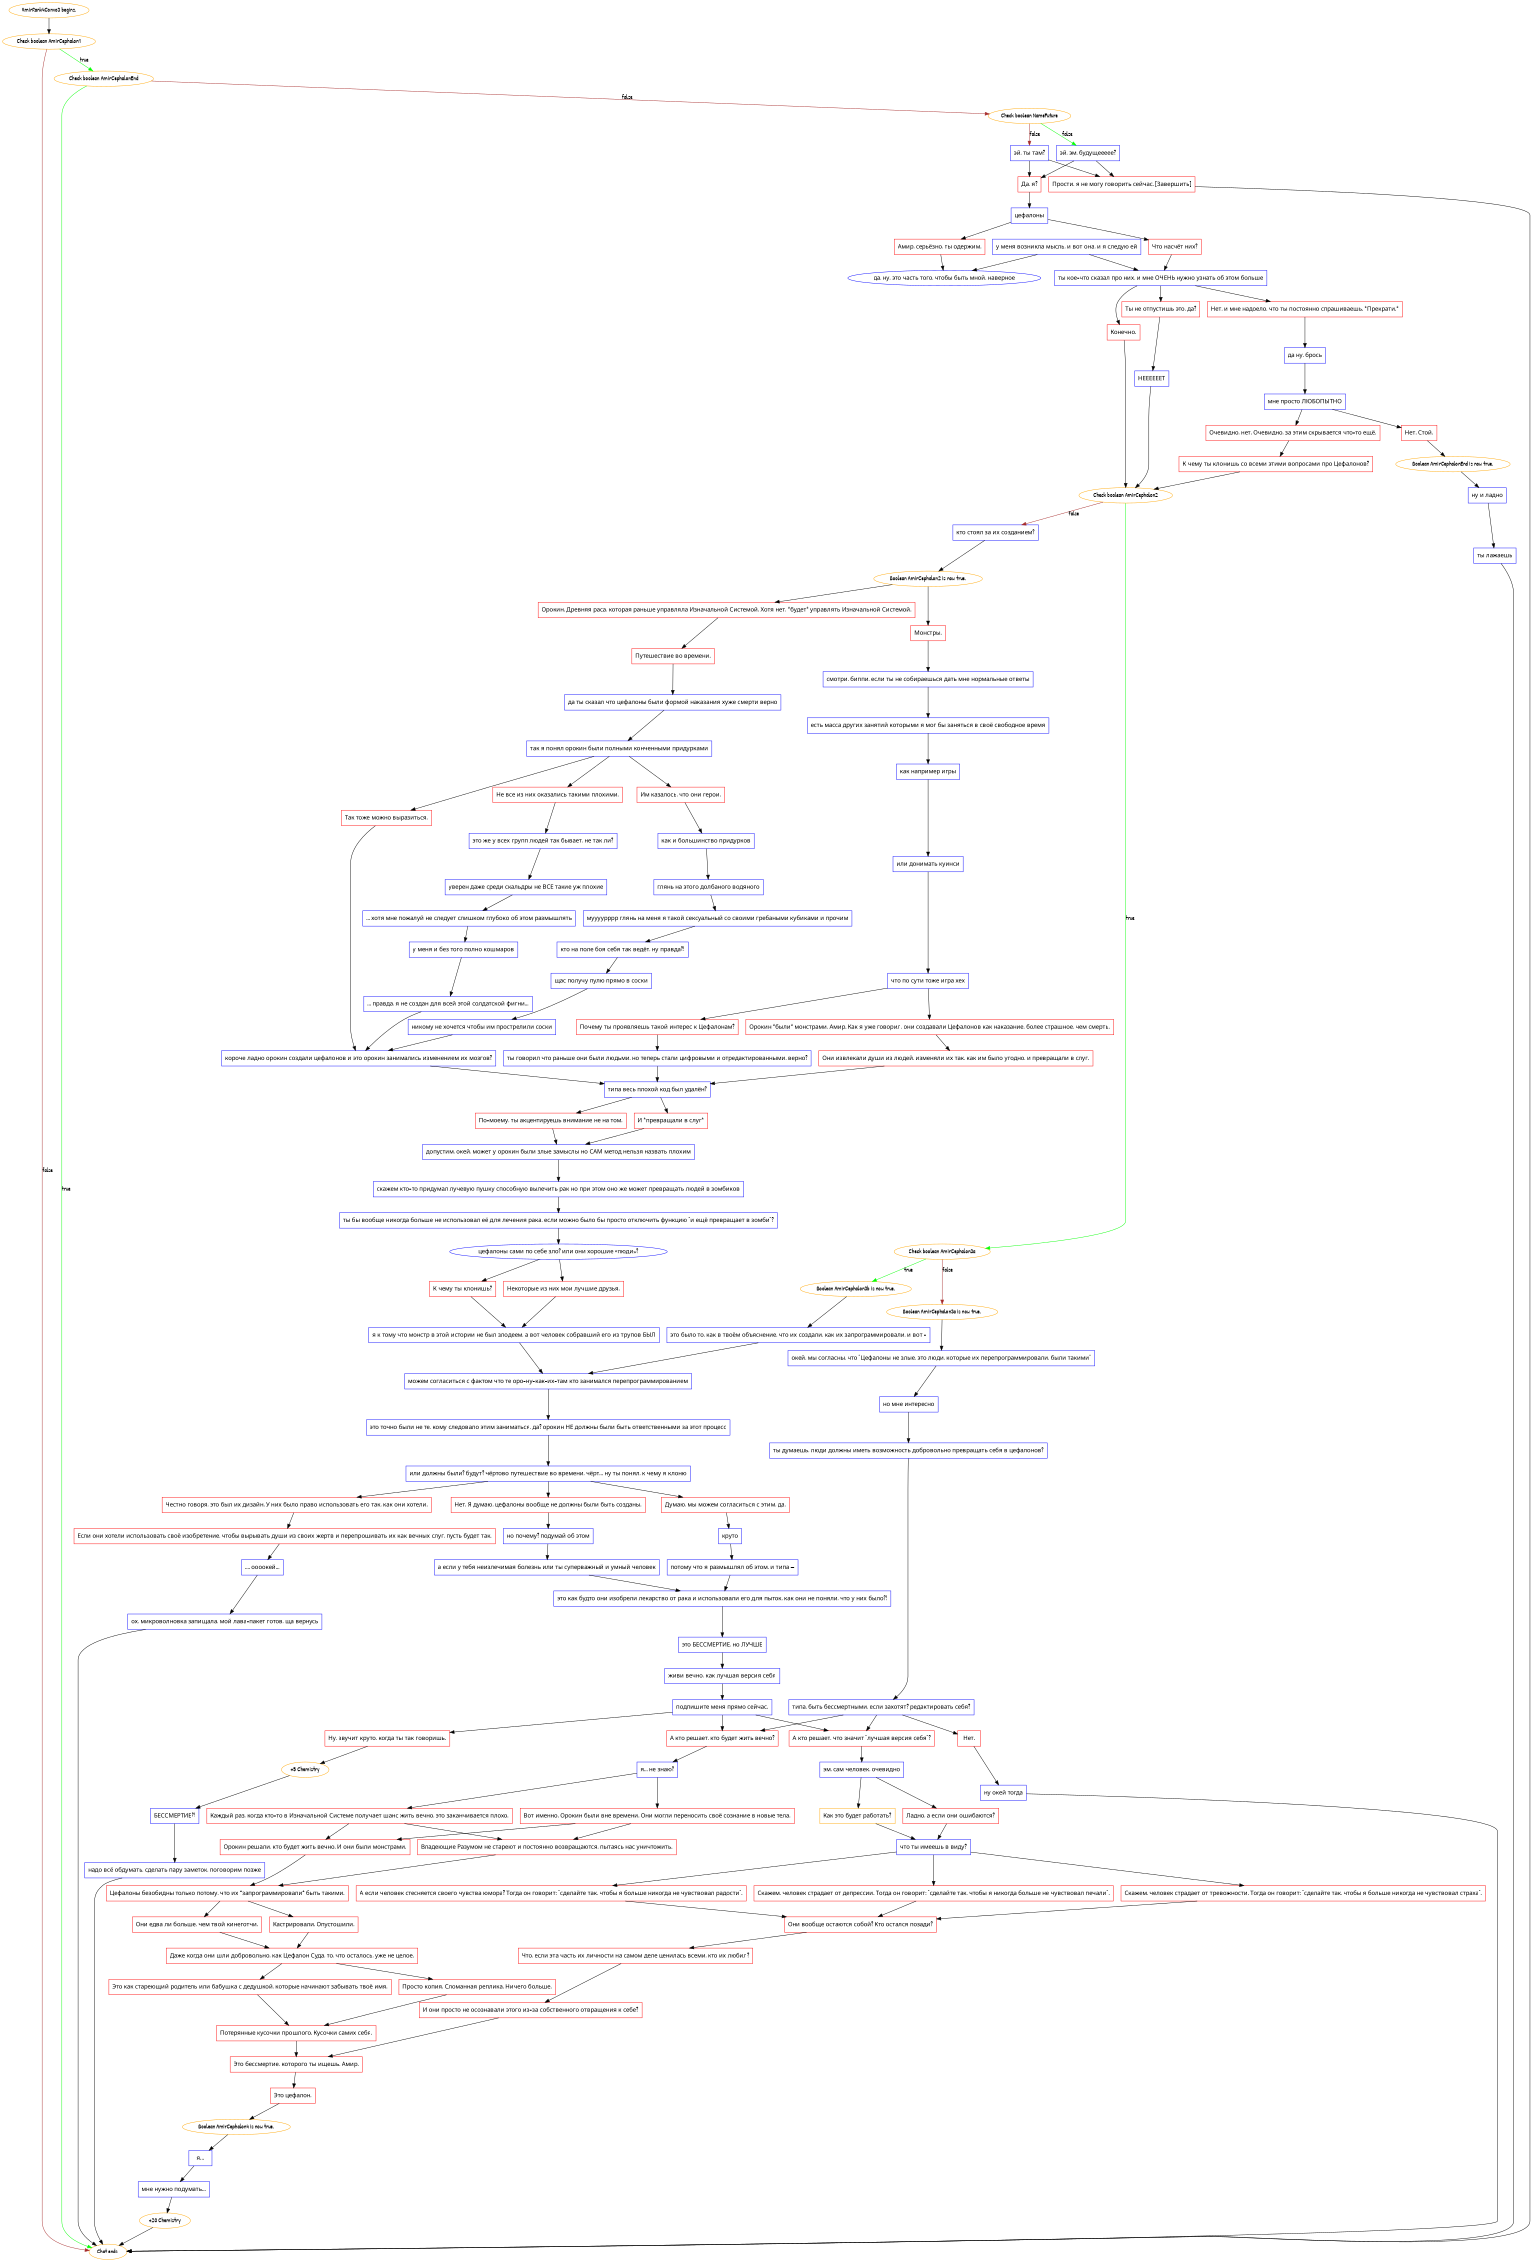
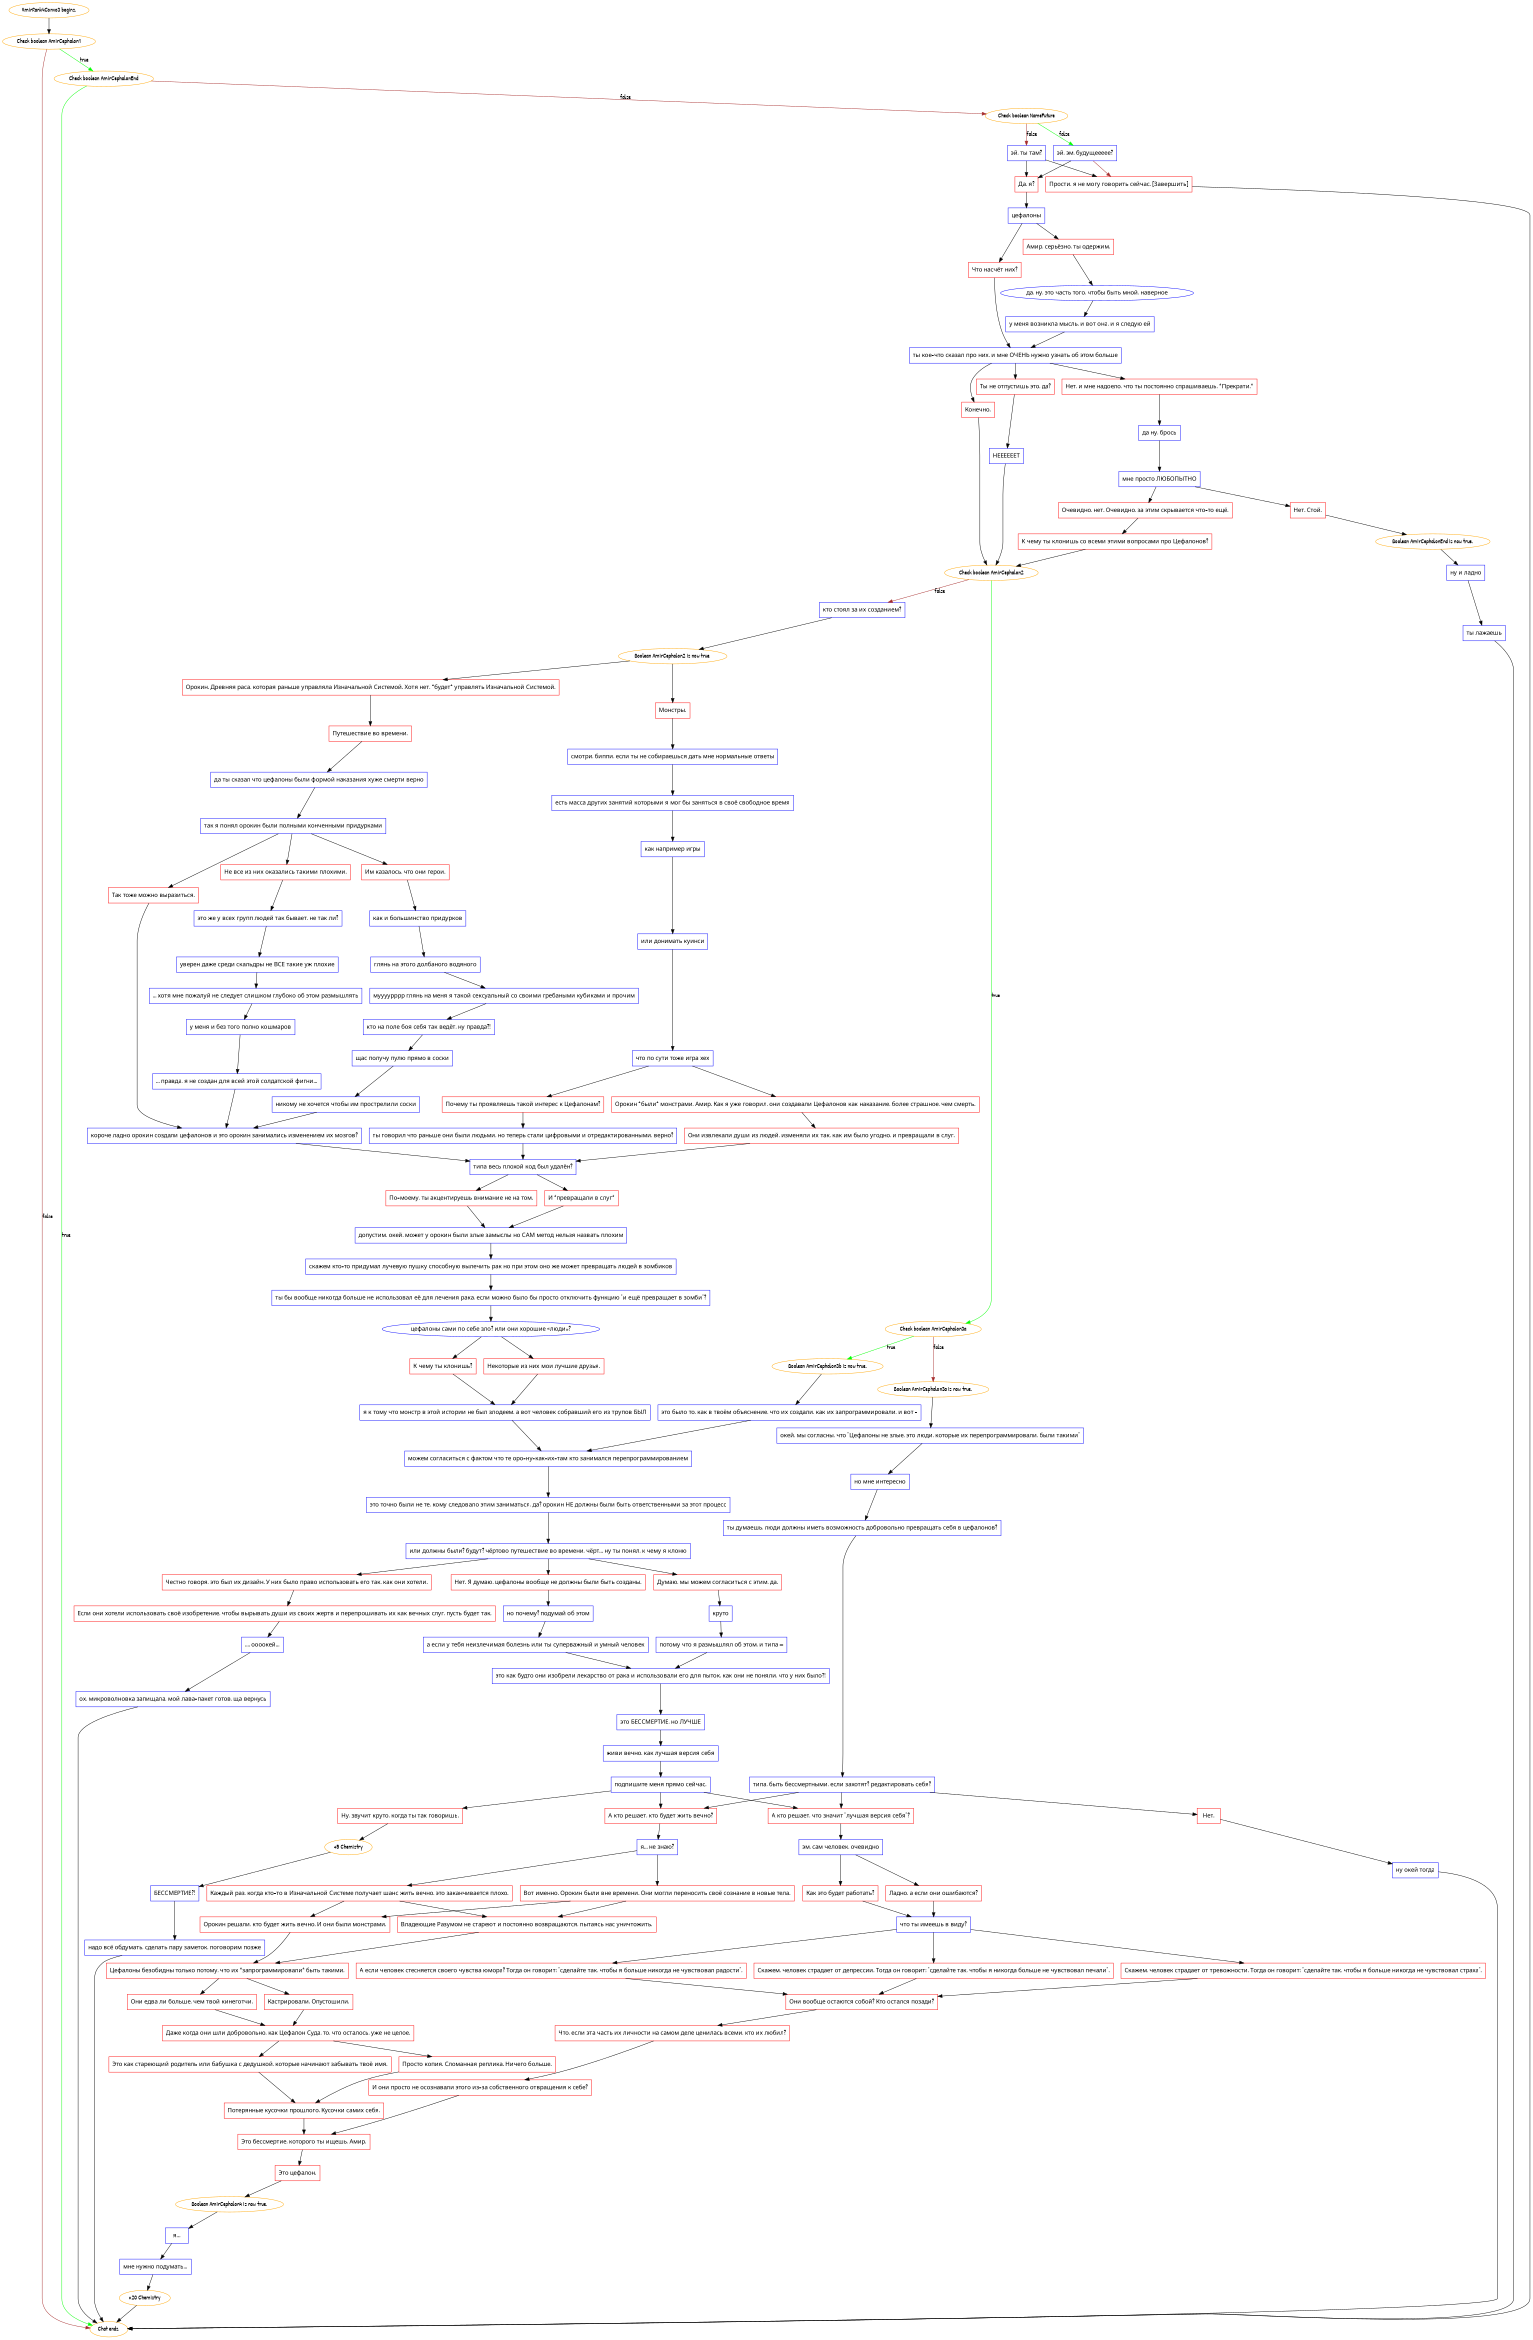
(1103, 167) -> (1100, 167)
(1007, 262) -> (1090, 307)
(857, 1816) -> (840, 1893)
